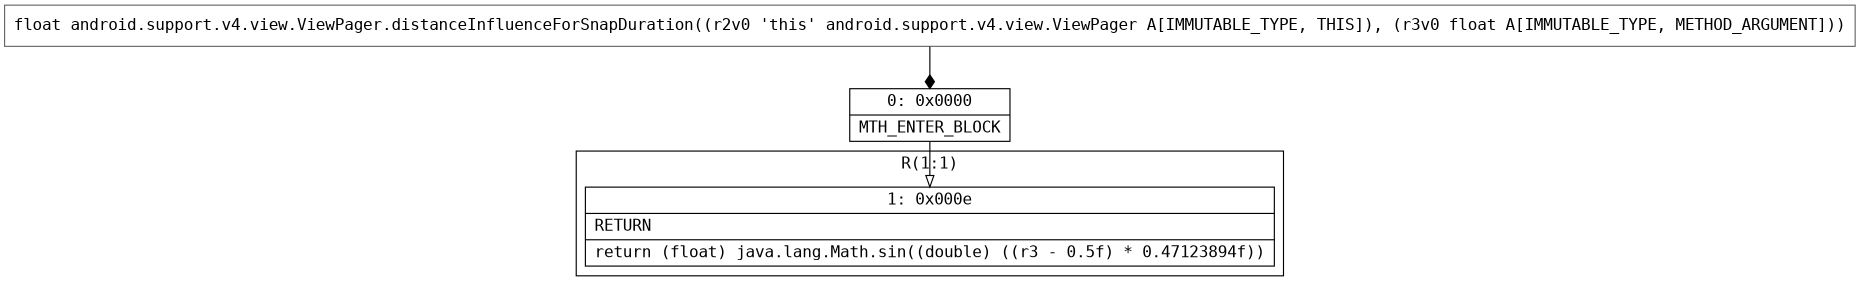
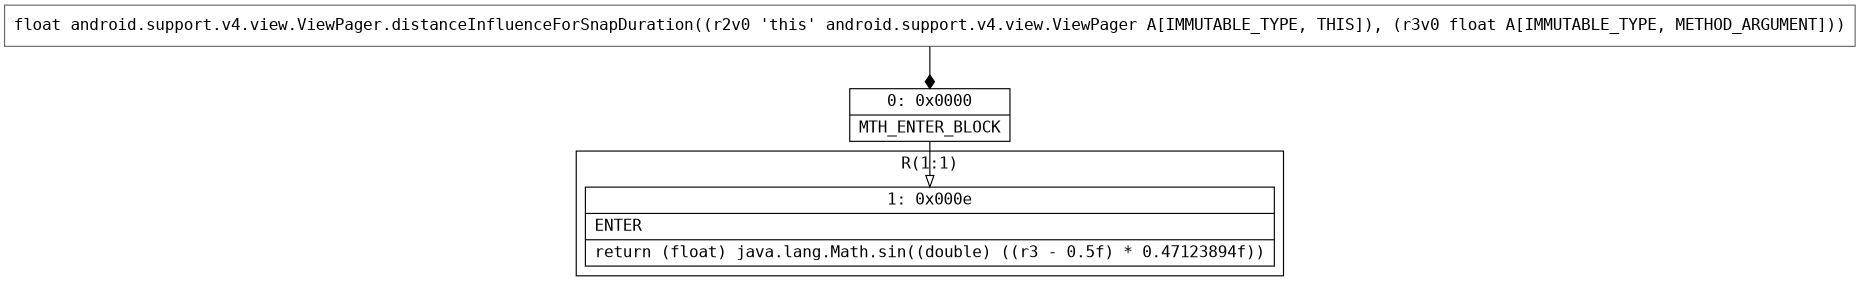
(623, 226) -> (619, 226)
